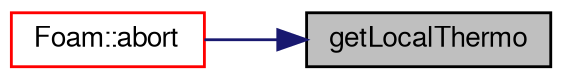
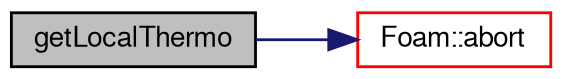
(241, 40) -> (292, 40)
